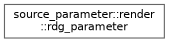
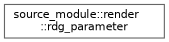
(84, 21) -> (84, 21)
